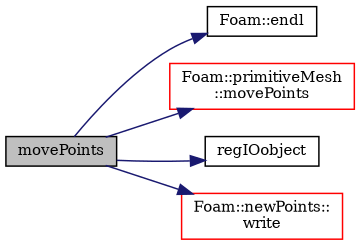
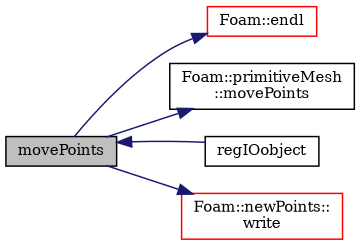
(262, 21) -> (262, 21)
(262, 86) -> (262, 86)
(153, 161) -> (169, 141)
